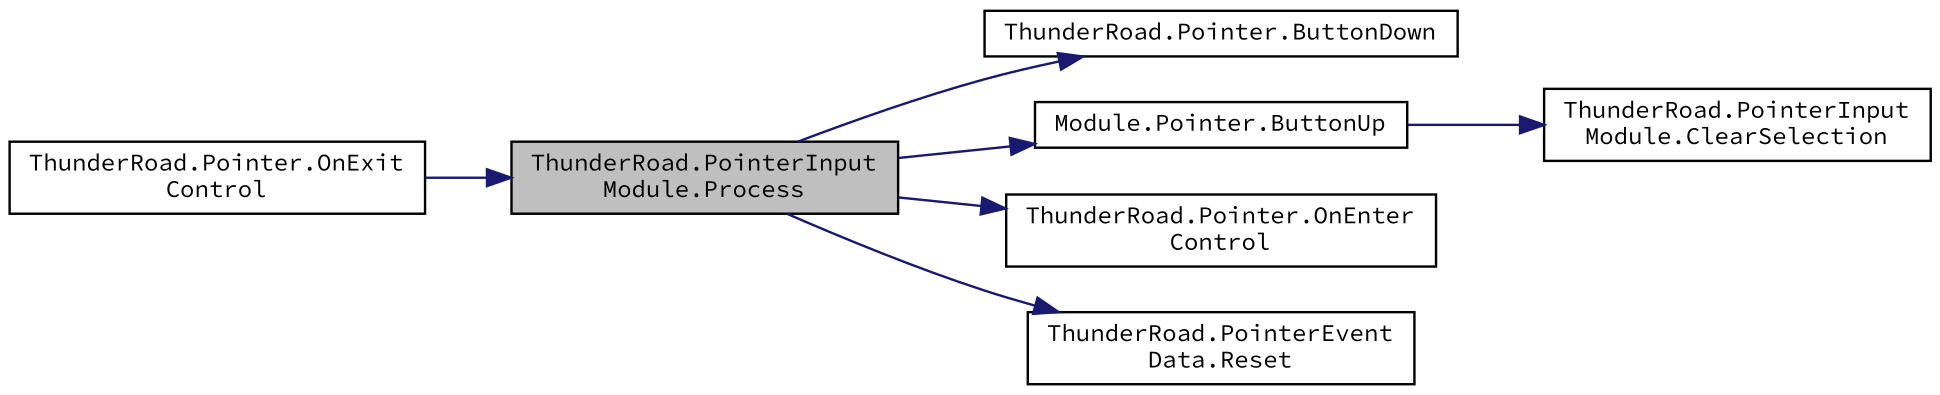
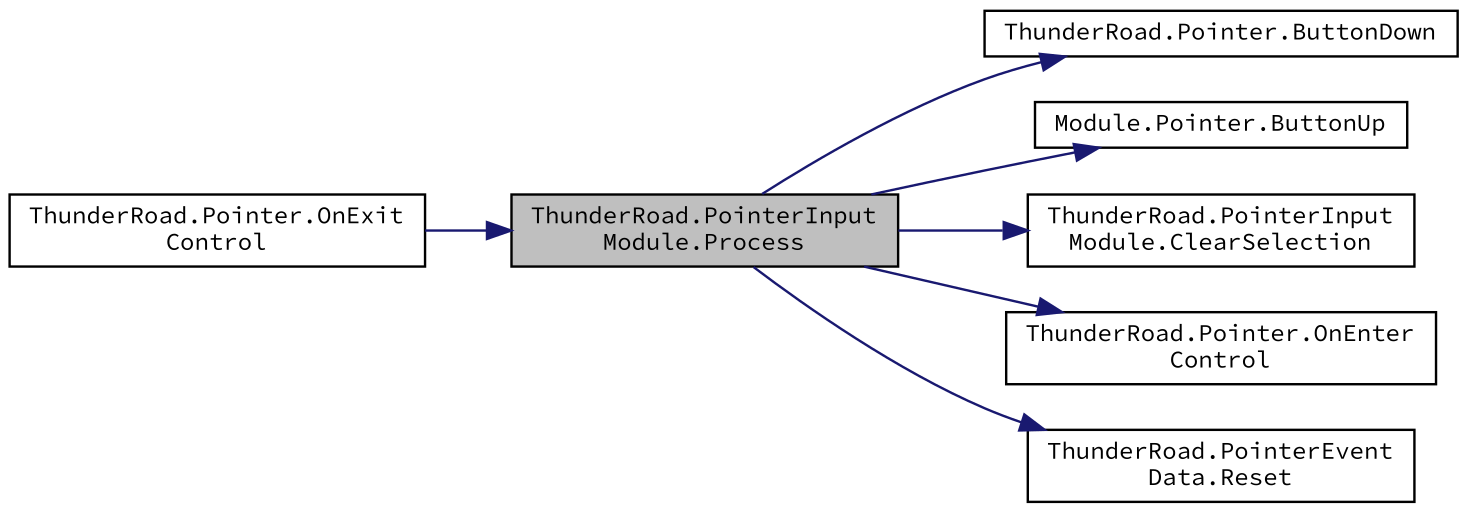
(1464, 125) -> (951, 231)
